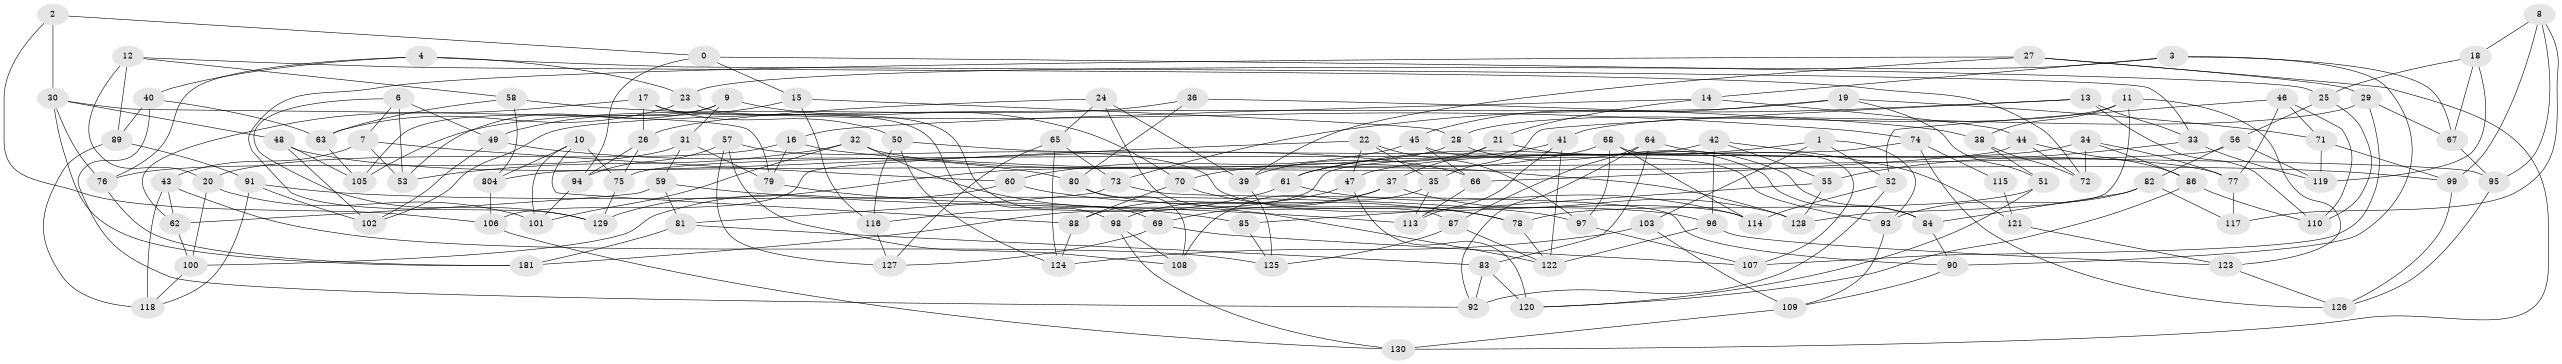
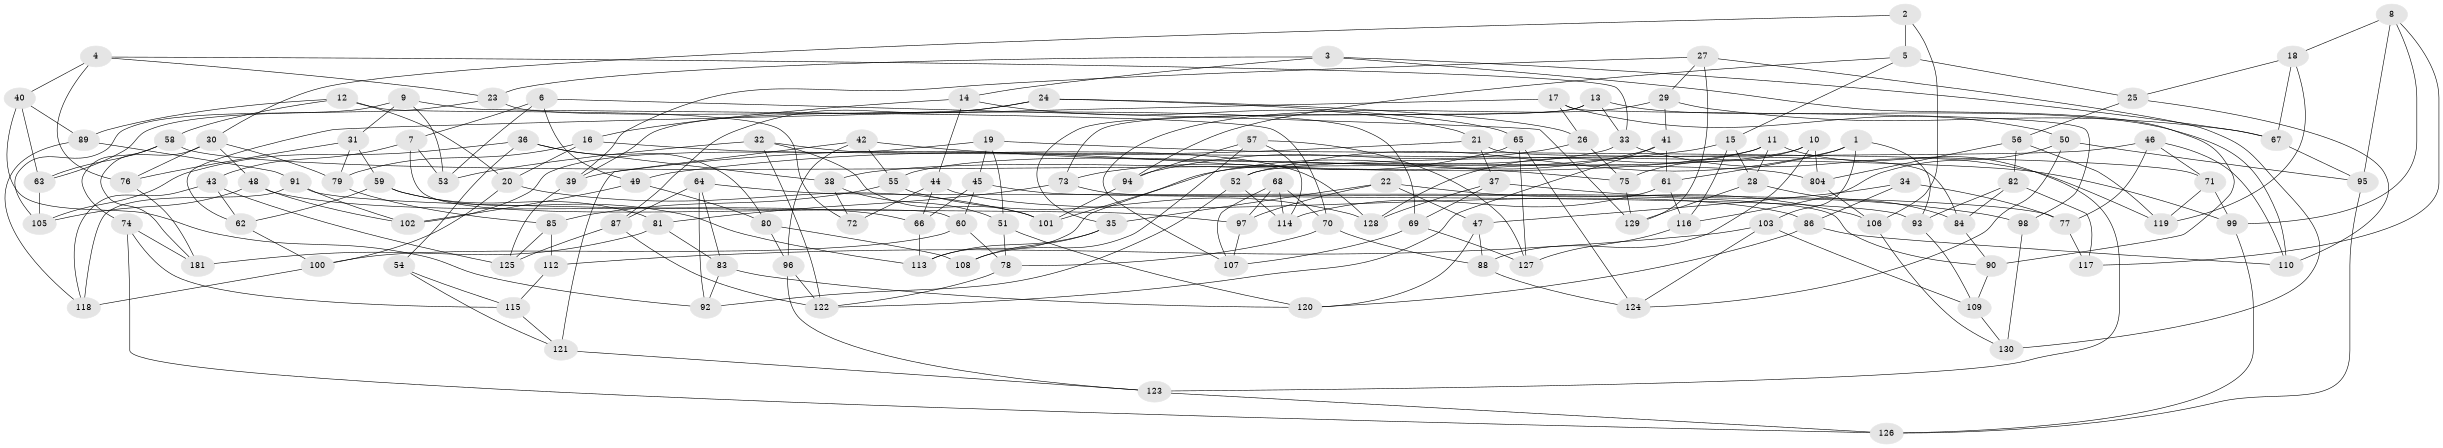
(704, 56) -> (1905, 56)
(2086, 163) -> none
(1148, 245) -> none
none -> (399, 266)
none -> (551, 266)
